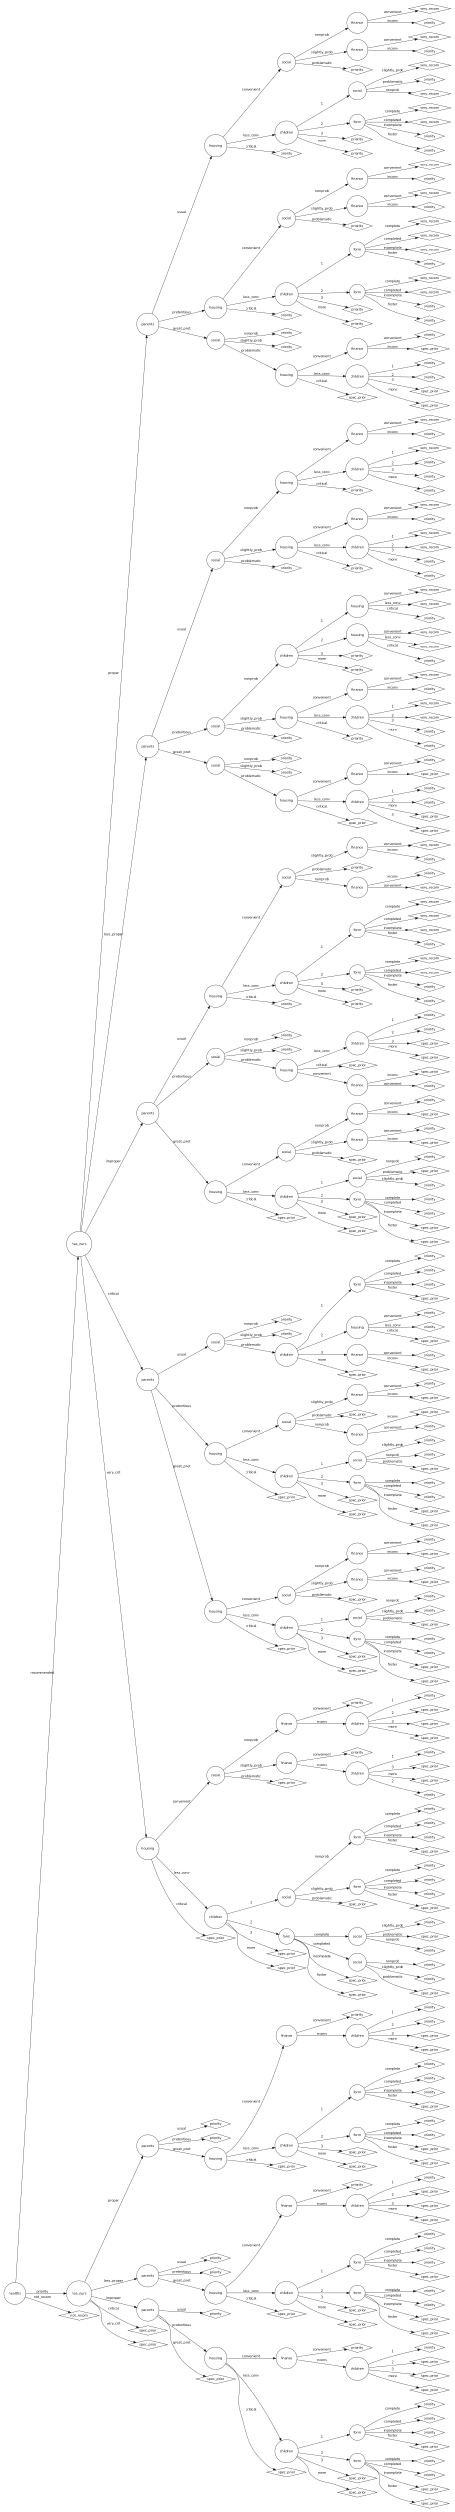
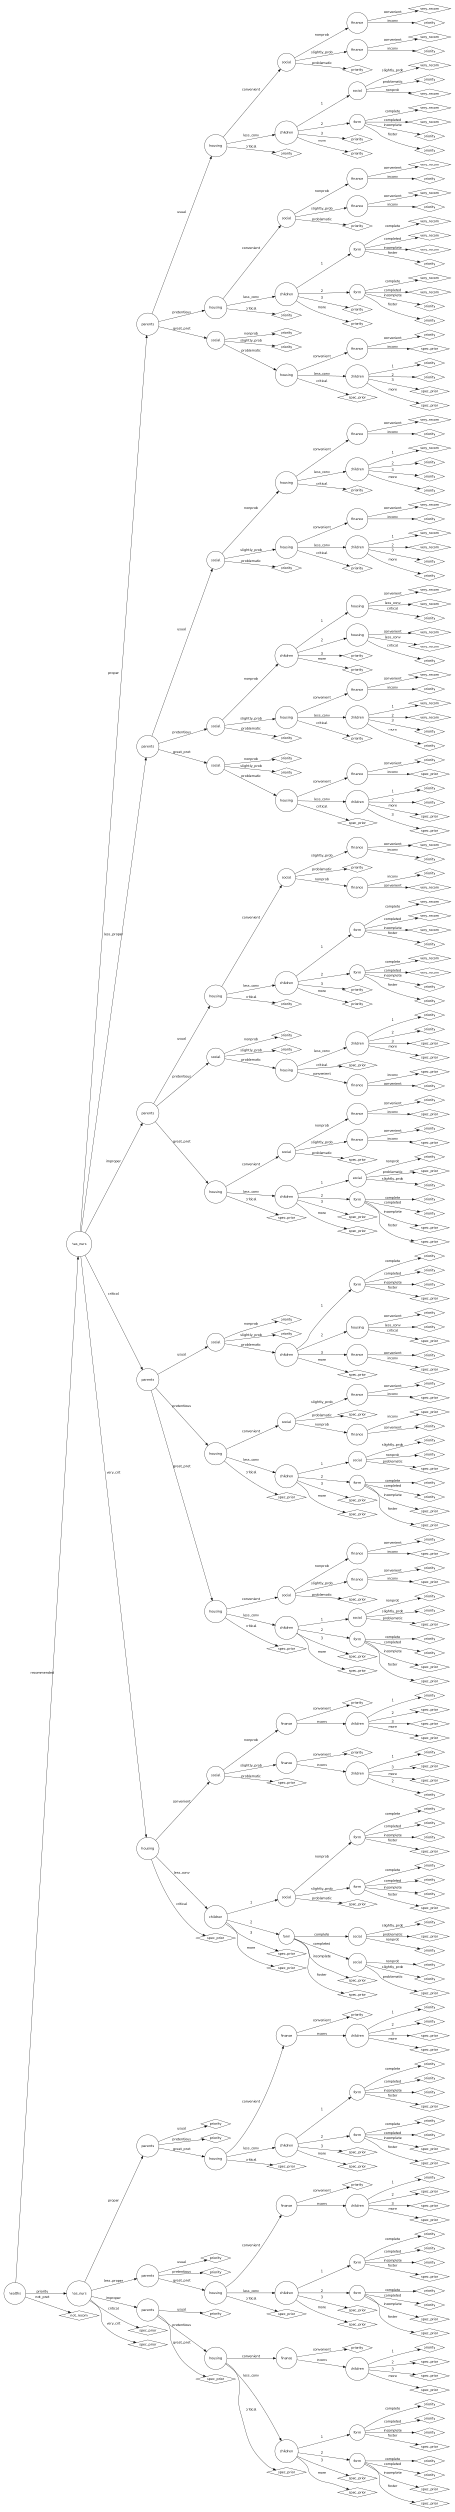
(42, 2297) -> (42, 2297)
